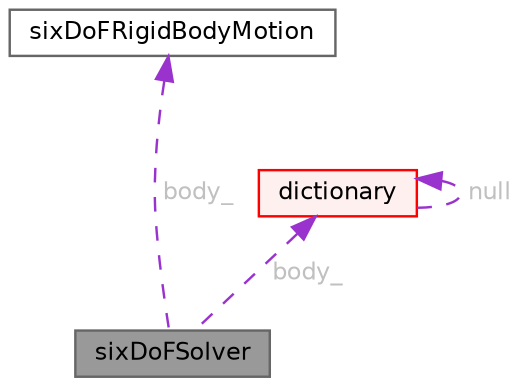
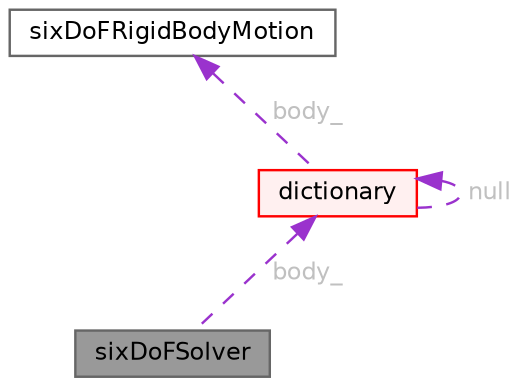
(155, 206) -> (264, 121)
